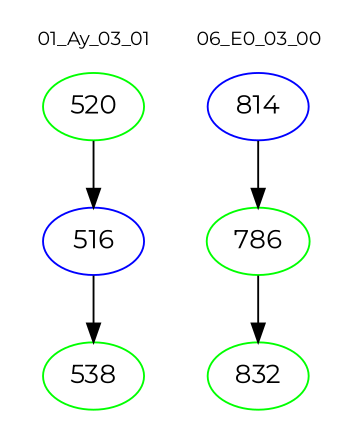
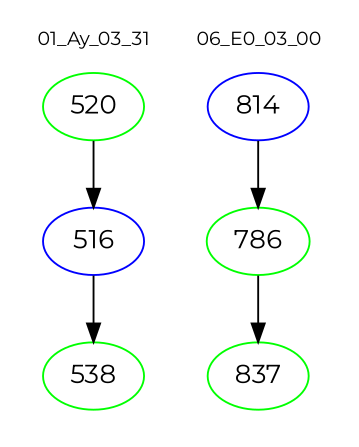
(94, 40) -> (94, 40)
(258, 376) -> (258, 376)
